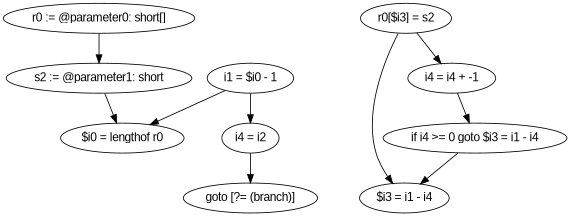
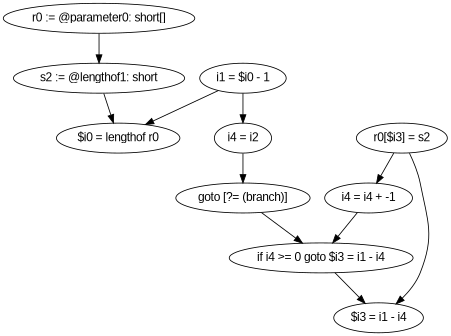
(99, 78) -> (99, 78)
none -> (279, 225)
